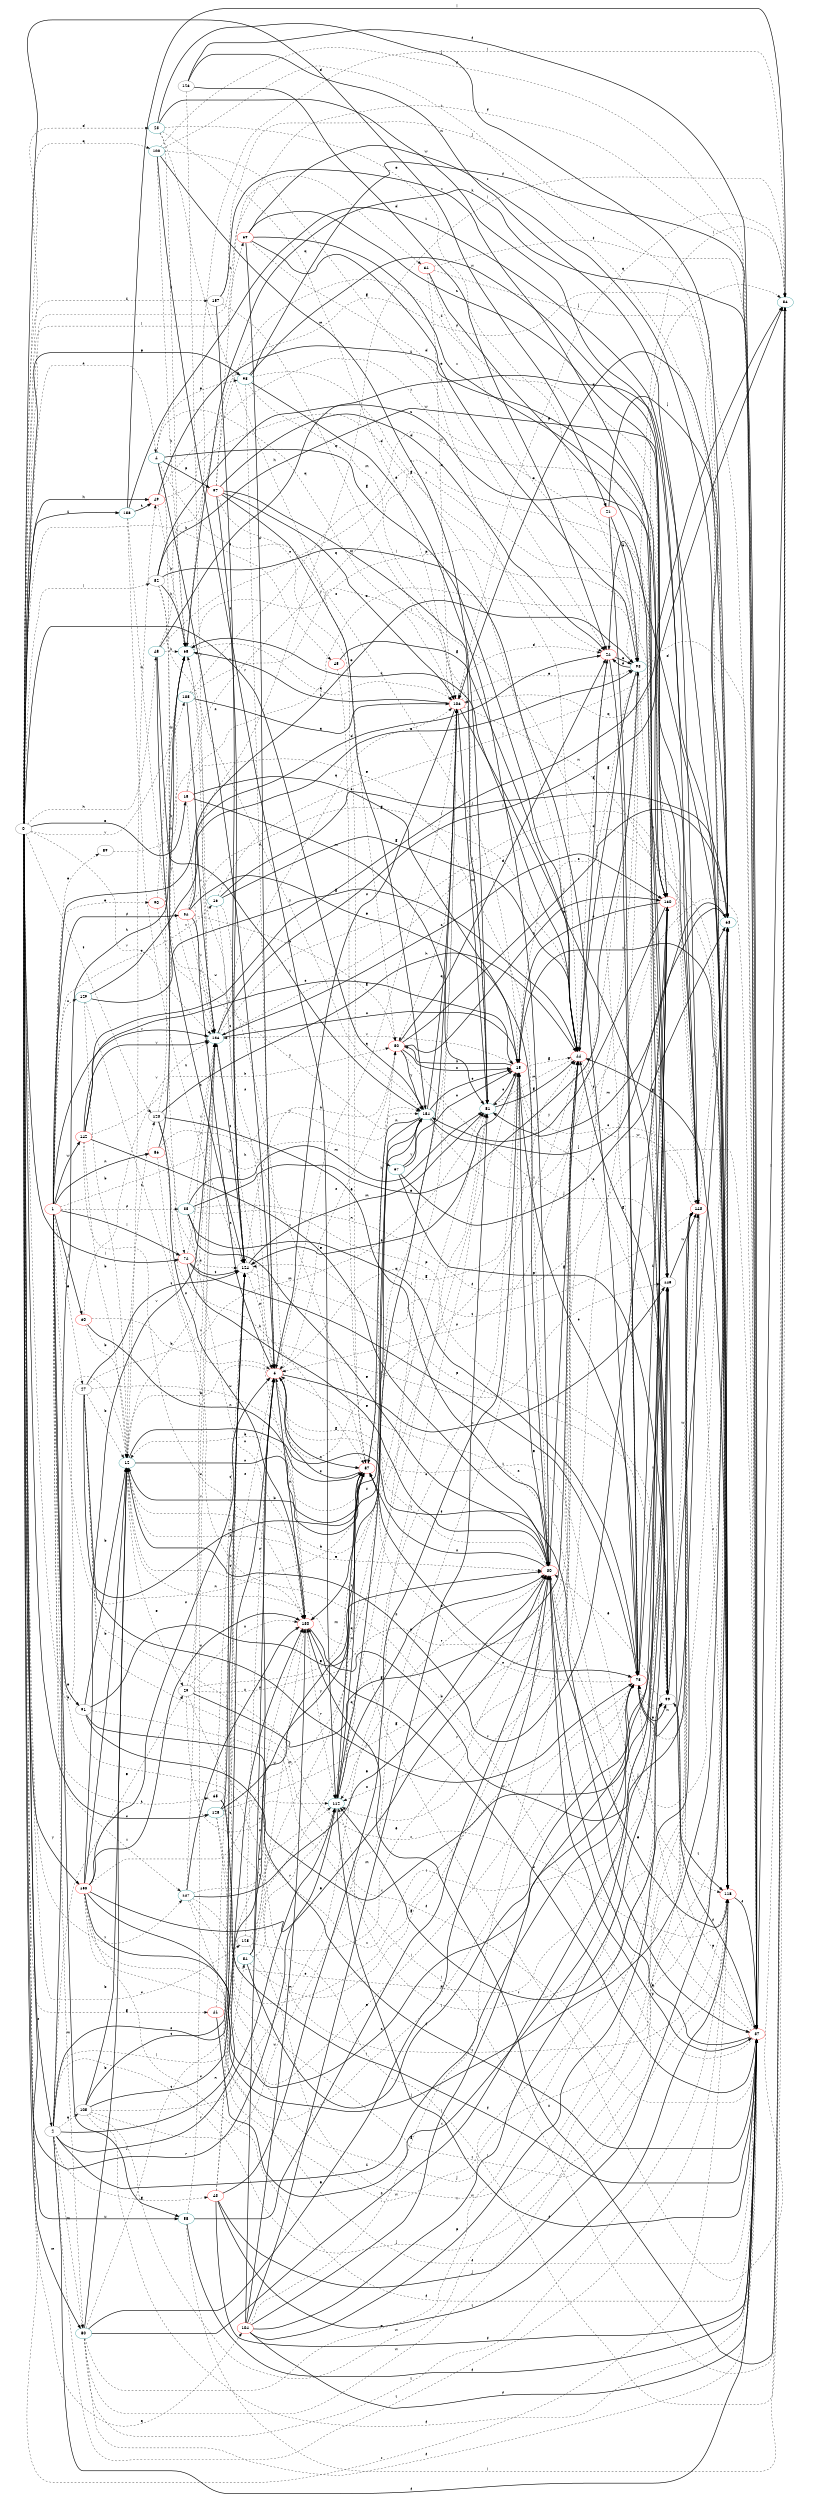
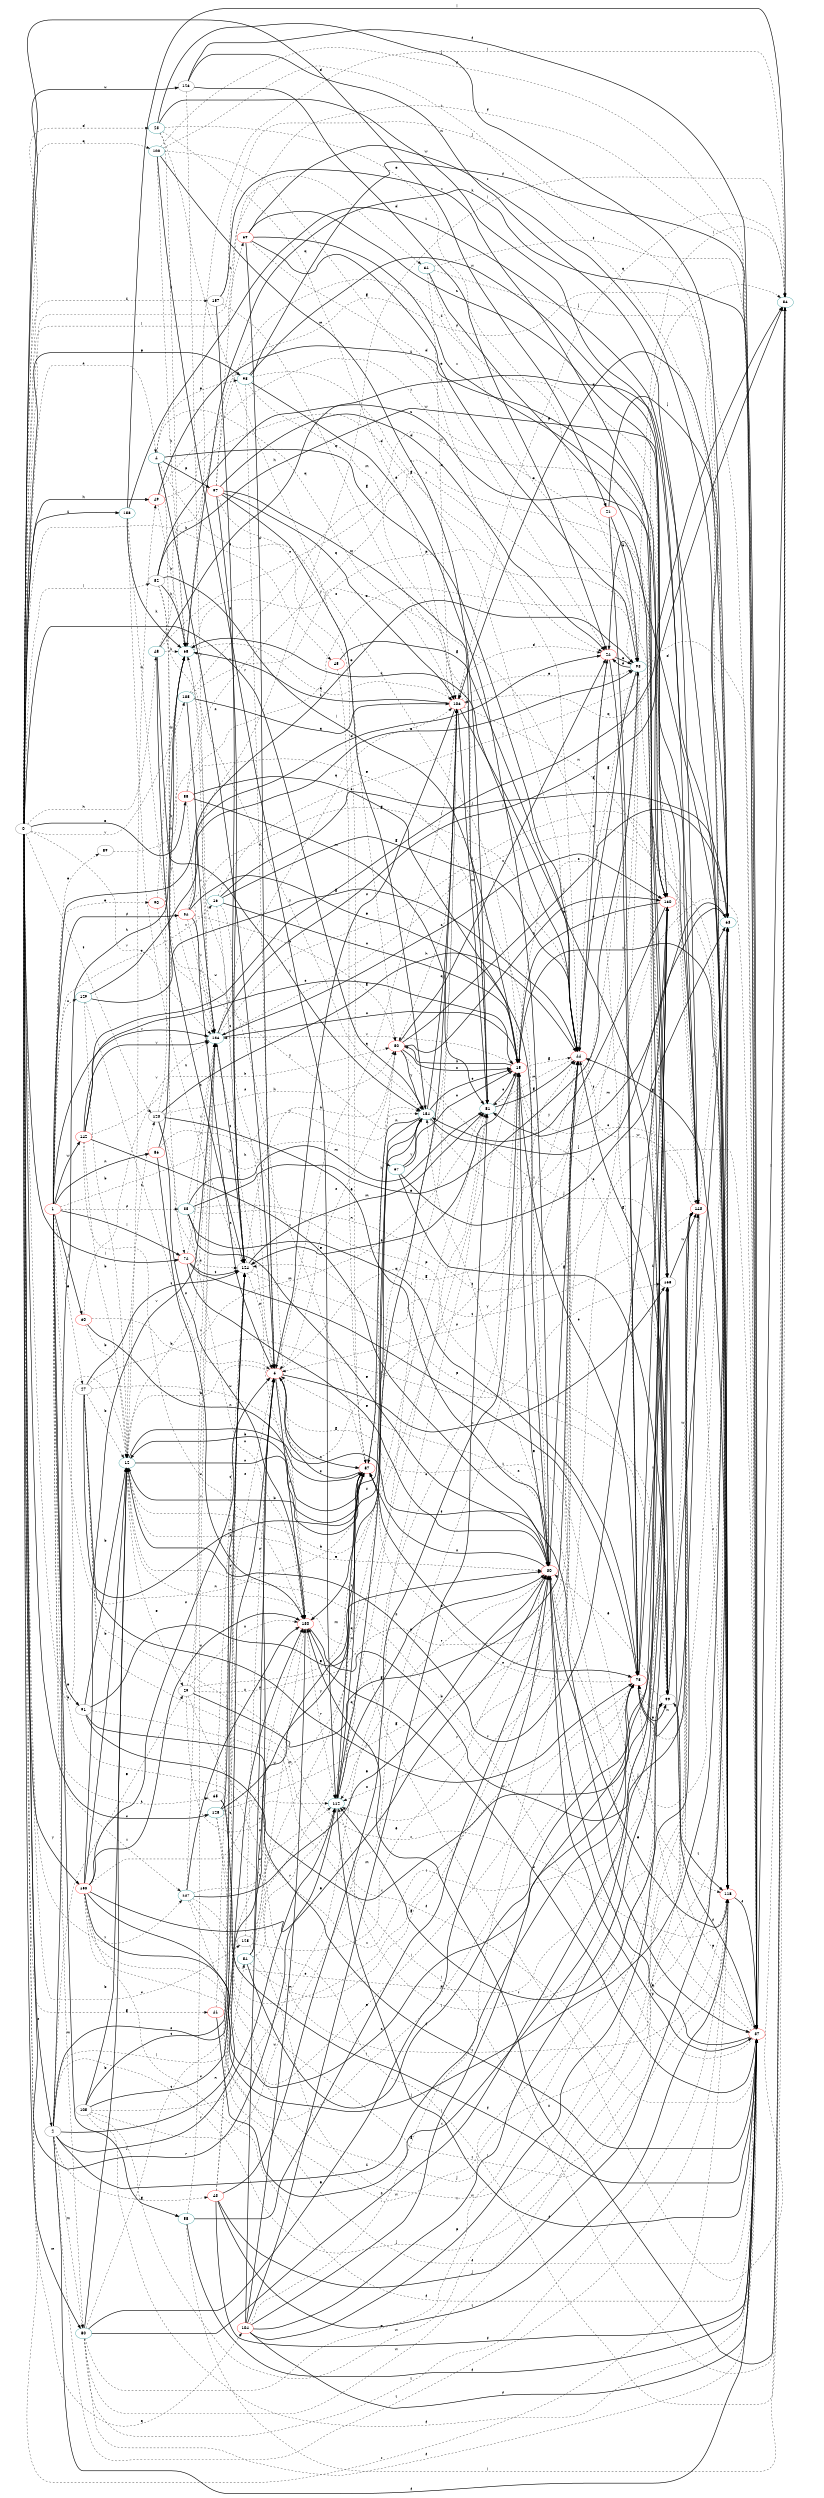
(426, 268) -> (426, 268)
(142, 509) -> (135, 586)
(186, 797) -> (186, 797)
(503, 861) -> (503, 861)
none -> (411, 961)
(587, 996) -> (398, 758)
(534, 1273) -> (534, 1273)
(668, 1282) -> (668, 1282)
(213, 1304) -> (284, 1092)
(198, 1368) -> (198, 1368)
(275, 1446) -> (275, 1446)
(390, 1491) -> (491, 1343)
(26, 1592) -> (37, 171)
(67, 2122) -> none
